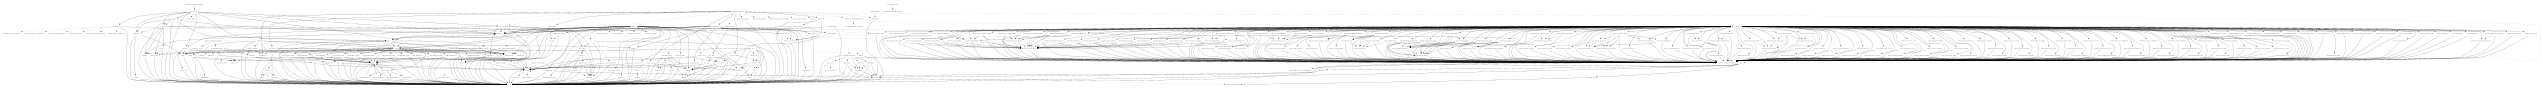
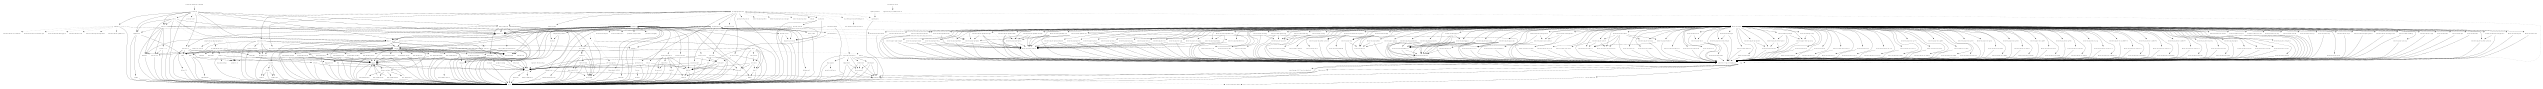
none -> (1645, 48)
